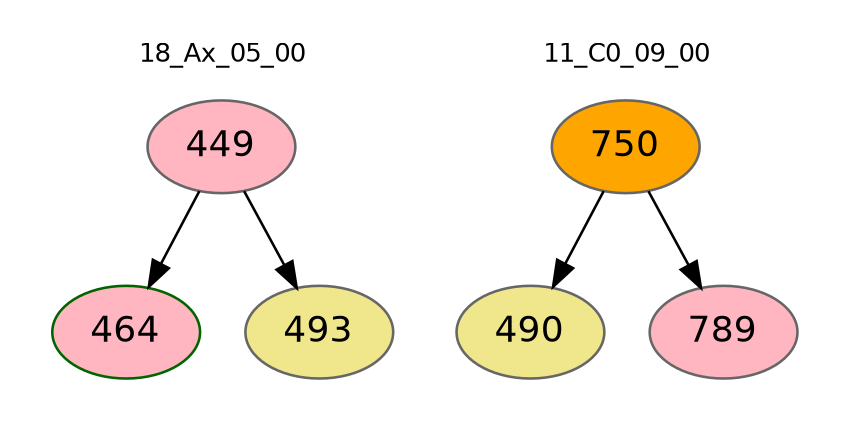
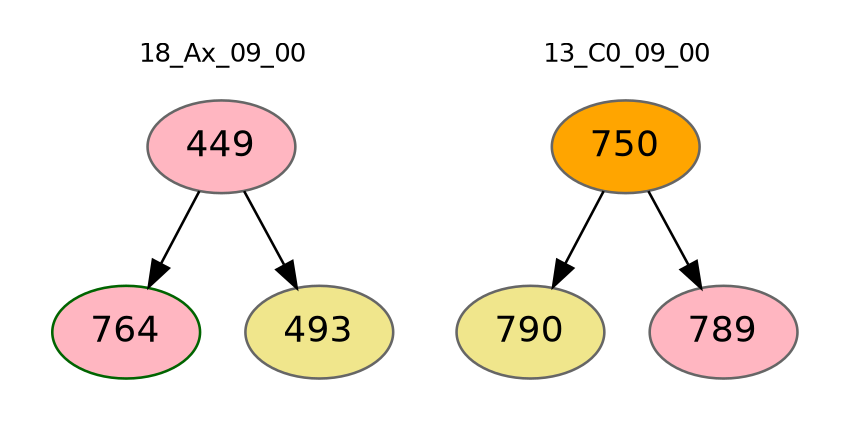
(223, 55) -> (223, 55)
(627, 55) -> (627, 55)
(126, 332) -> (126, 332)
(530, 332) -> (530, 332)
